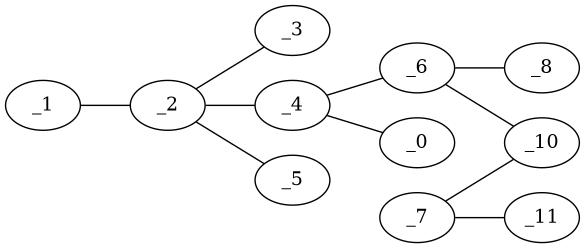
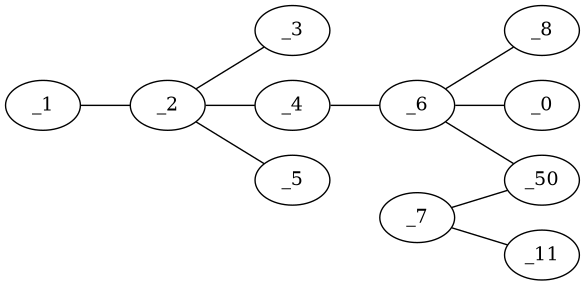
(355, 124) -> (480, 105)
(542, 143) -> (542, 180)
